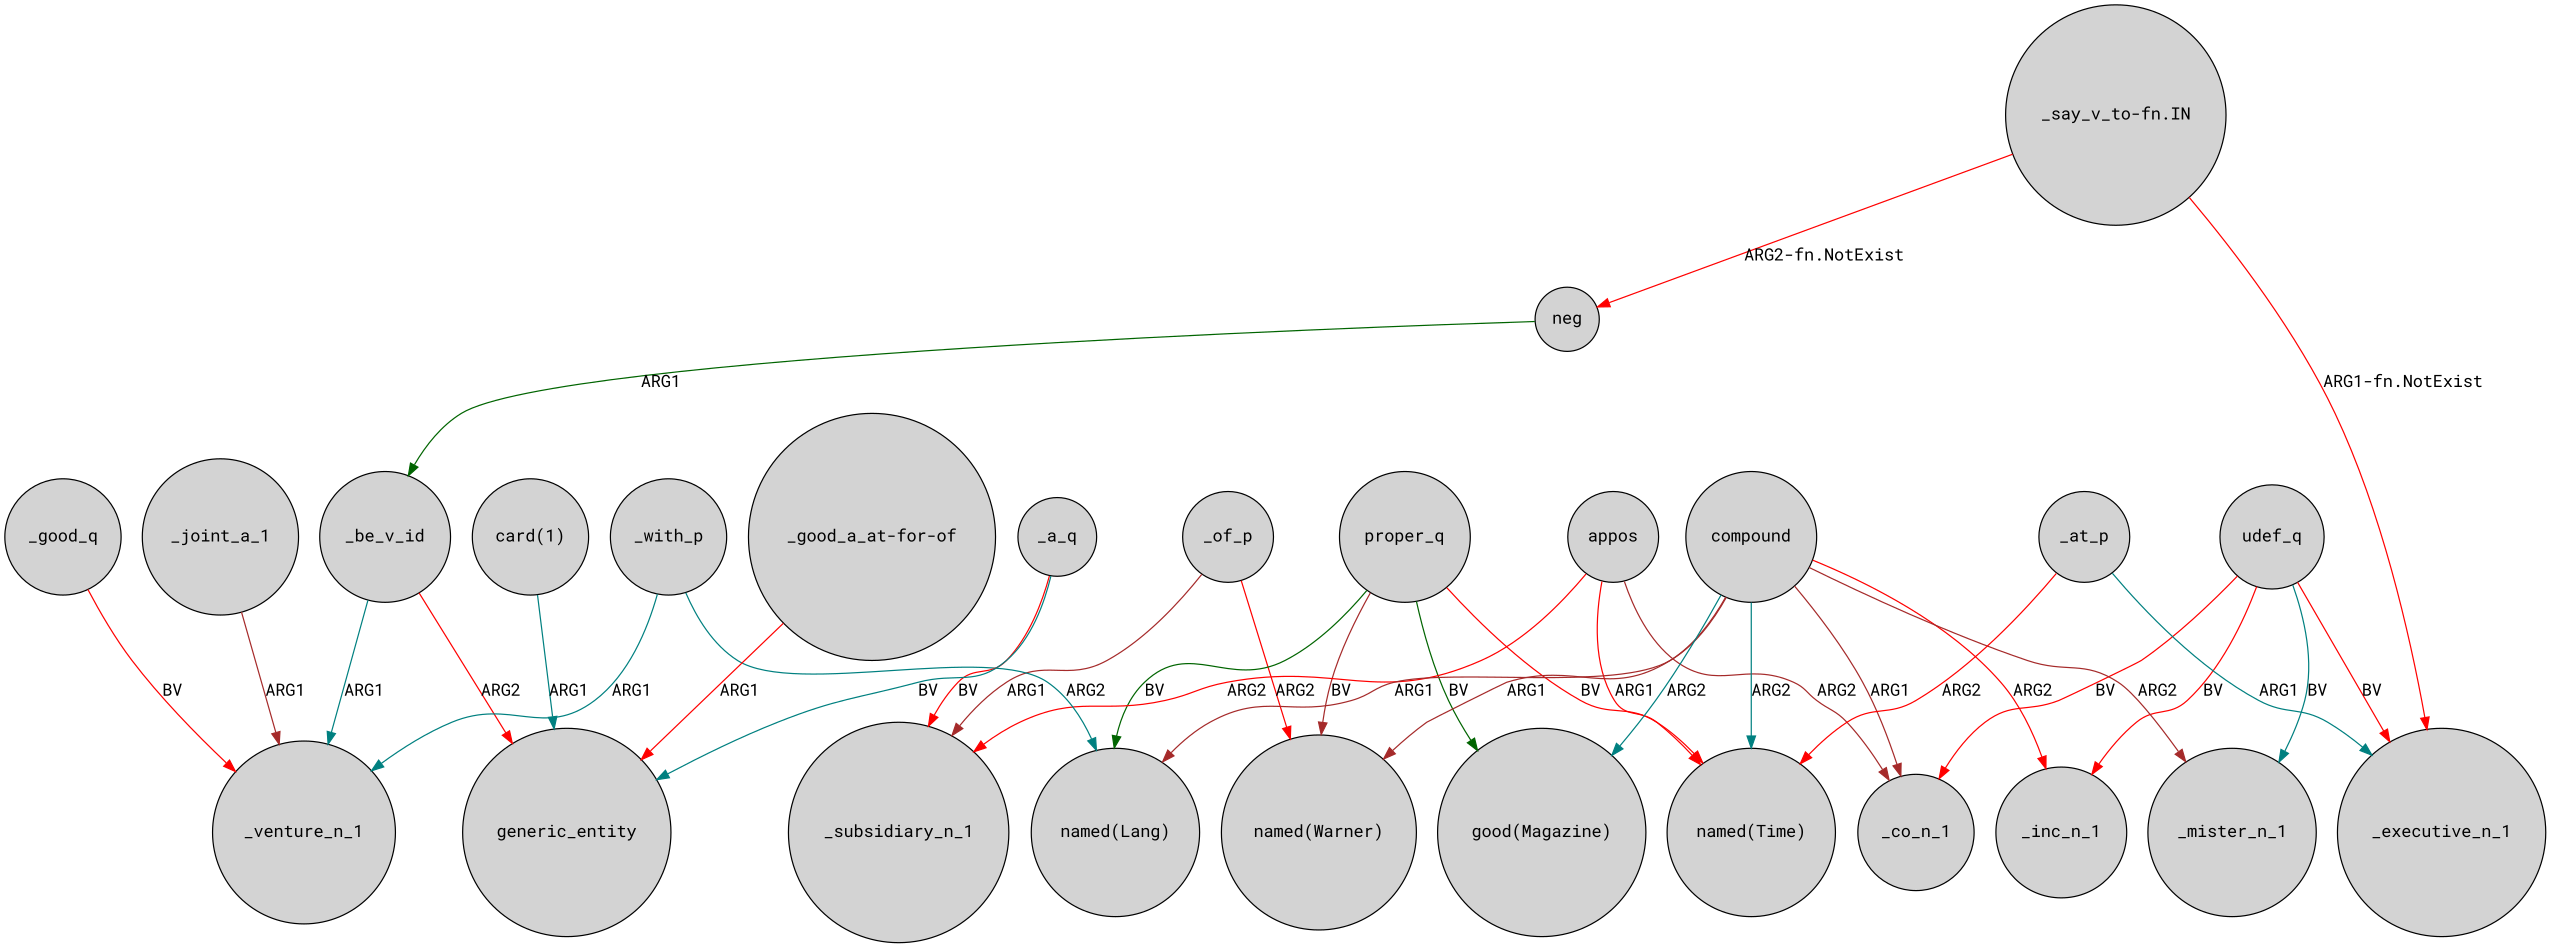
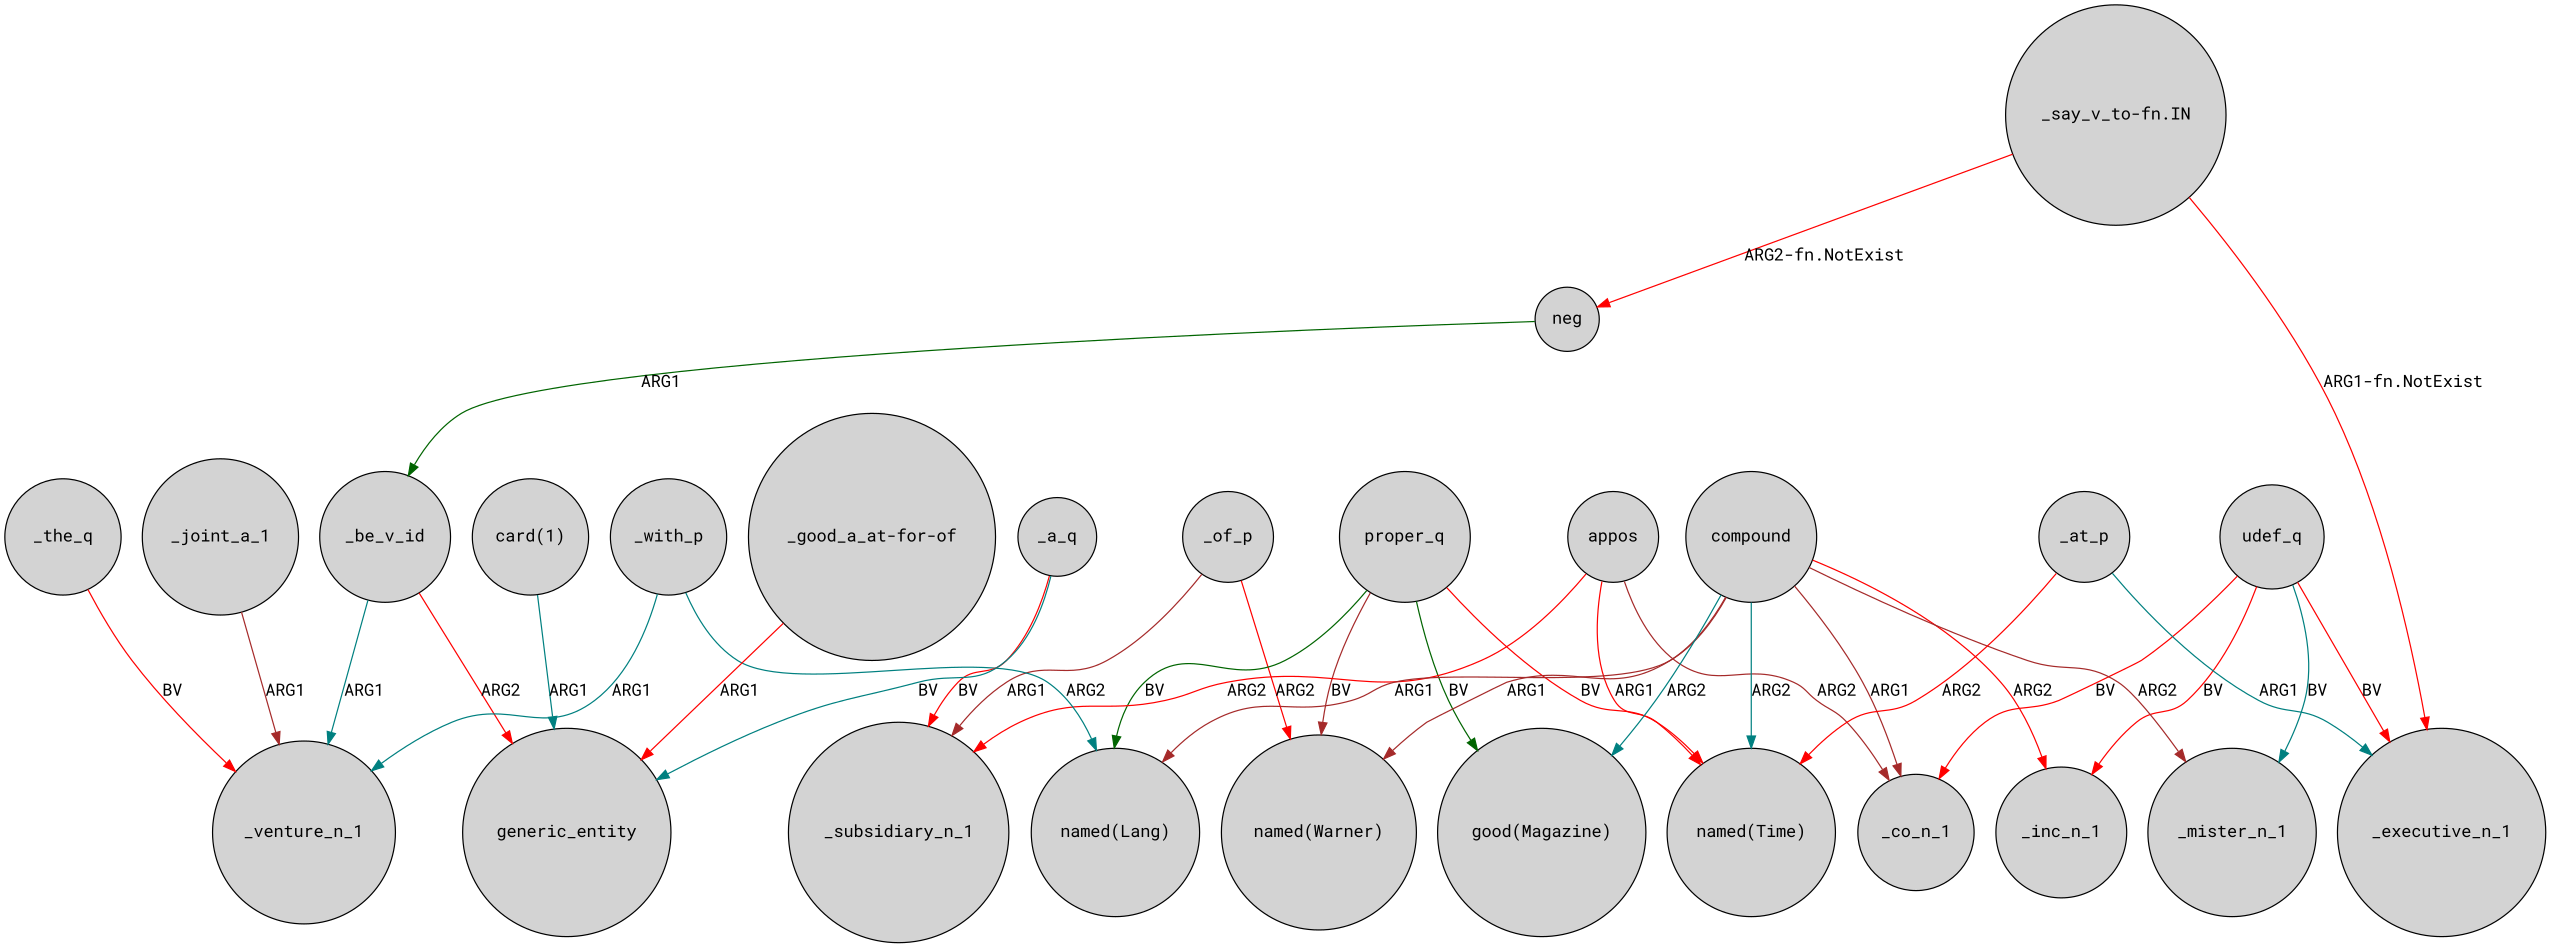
(63, 537) -> (63, 537)
